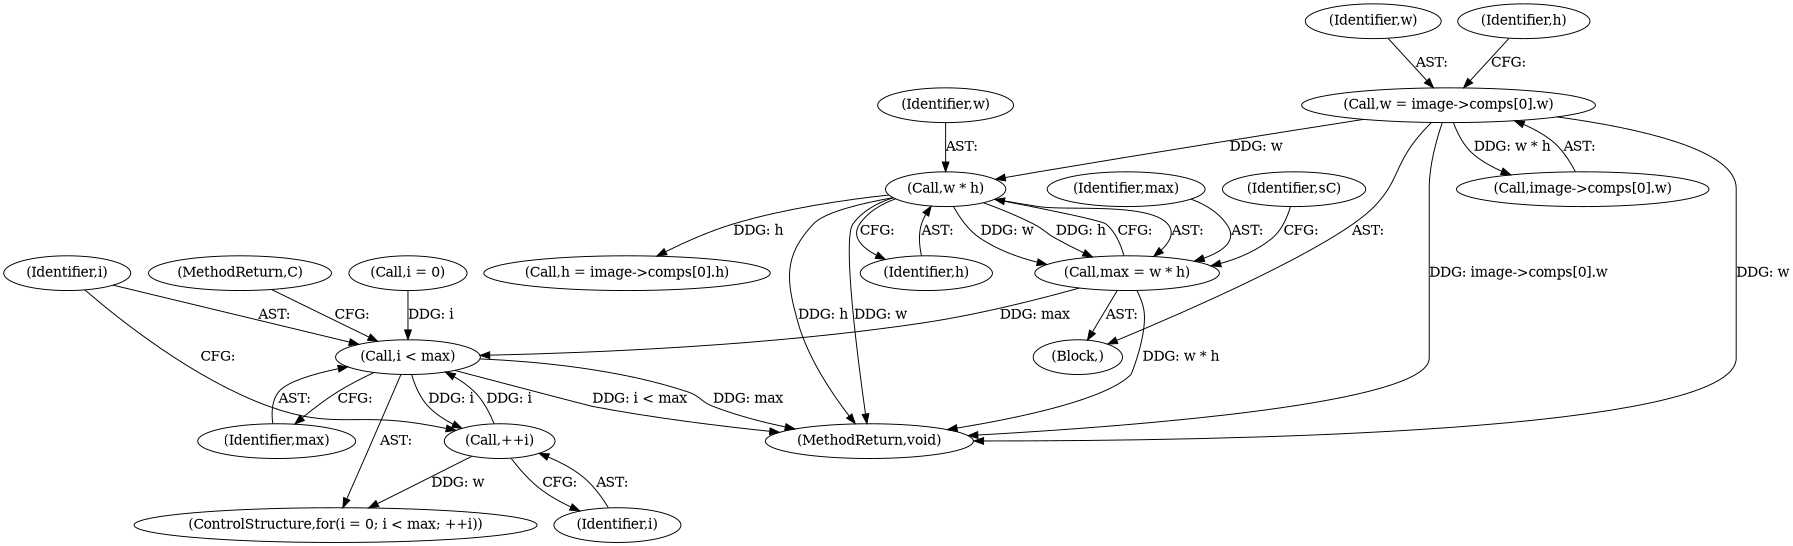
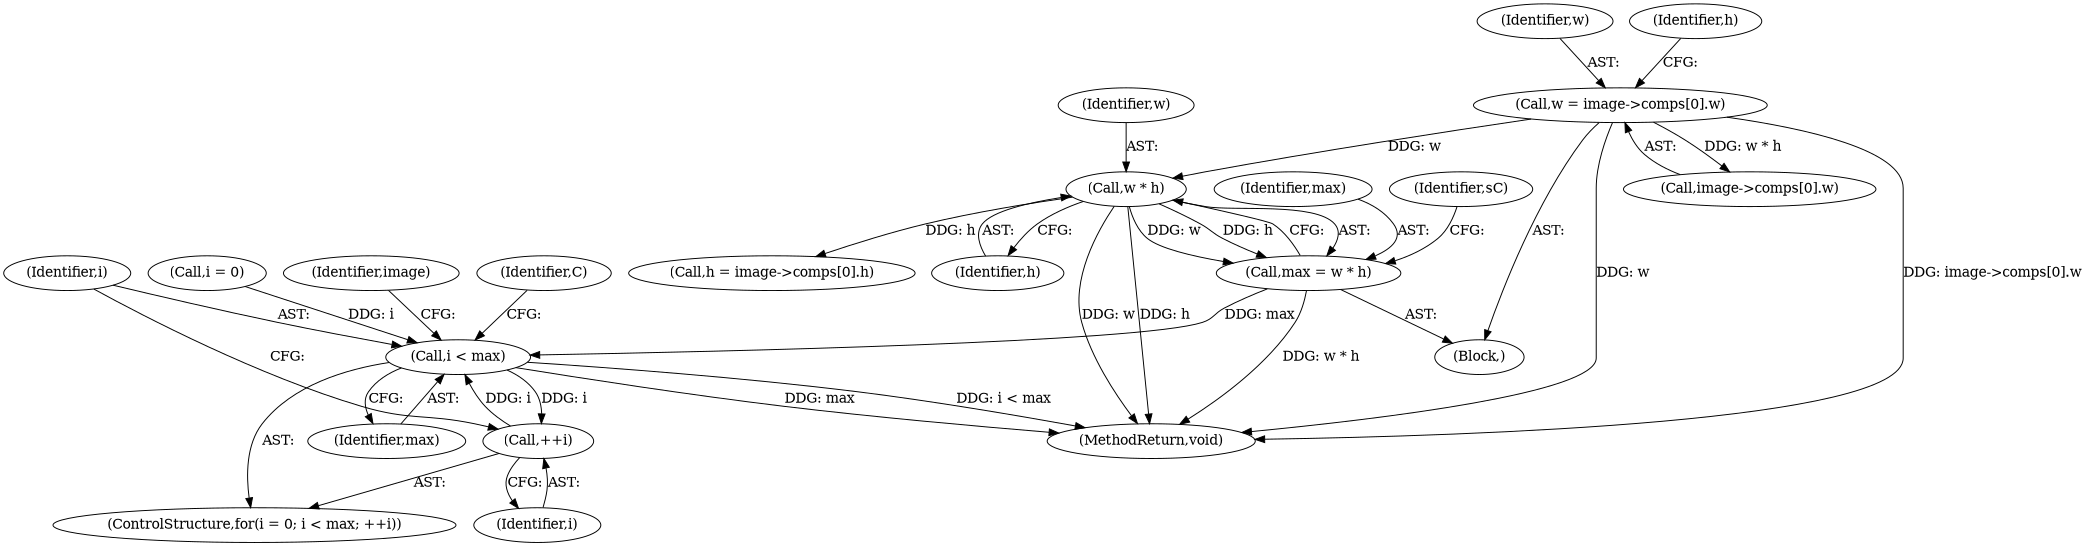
(240, 273) -> (544, 273)
none -> (371, 273)
(458, 483) -> (432, 483)
